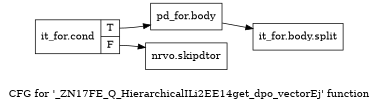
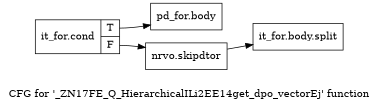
(234, 25) -> (236, 48)
